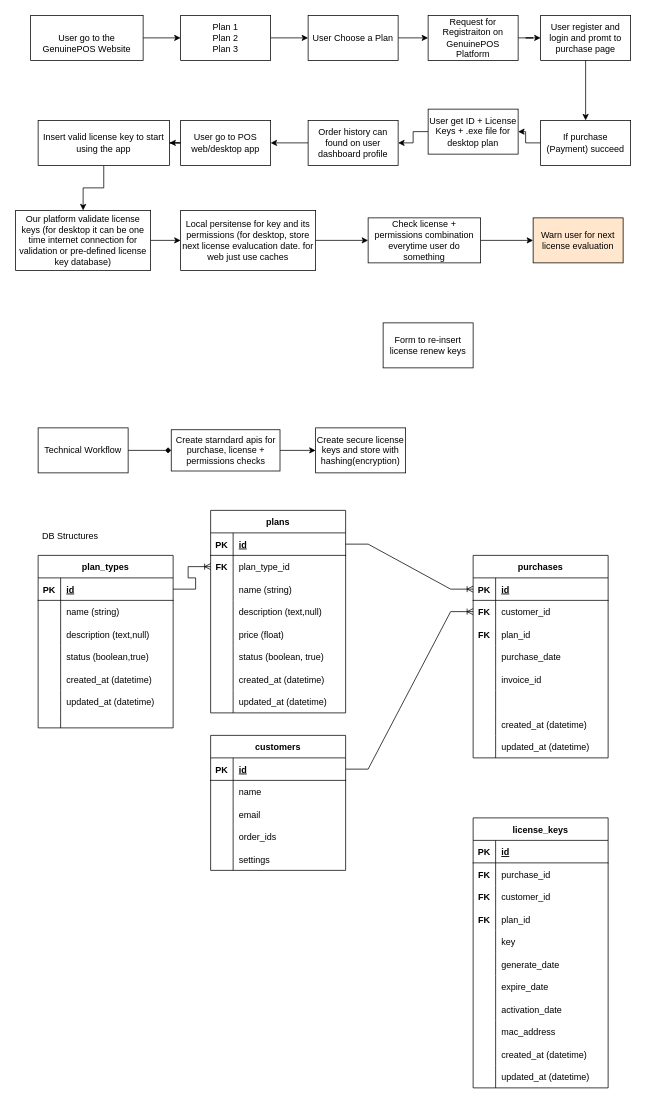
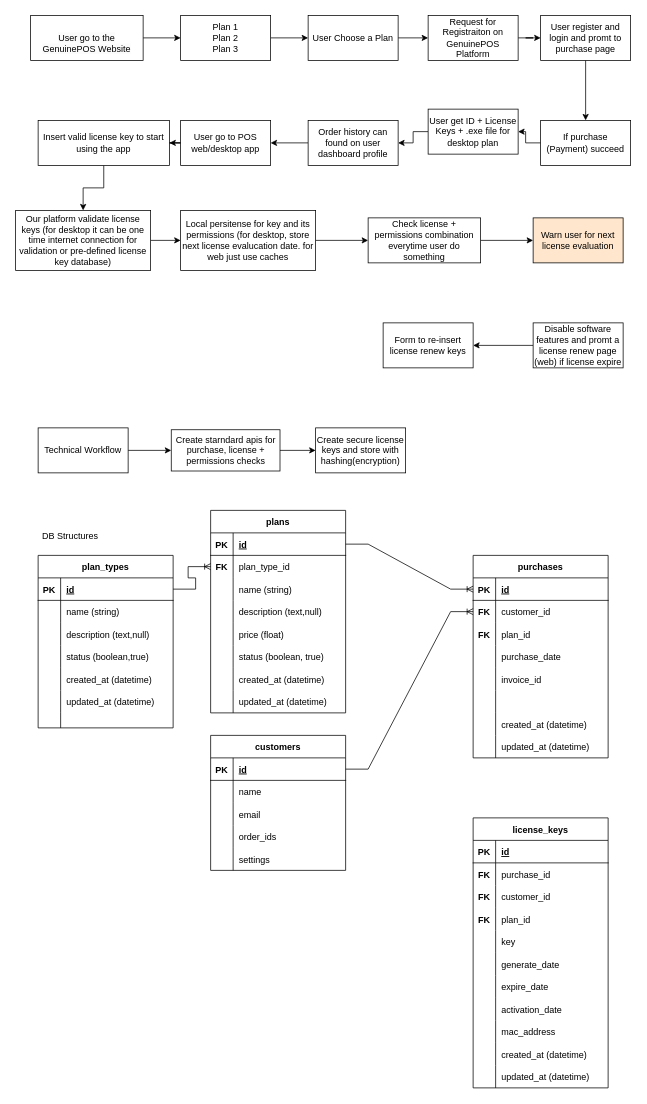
none -> (506, 345)
none -> (578, 345)
(164, 450) -> (164, 450)
